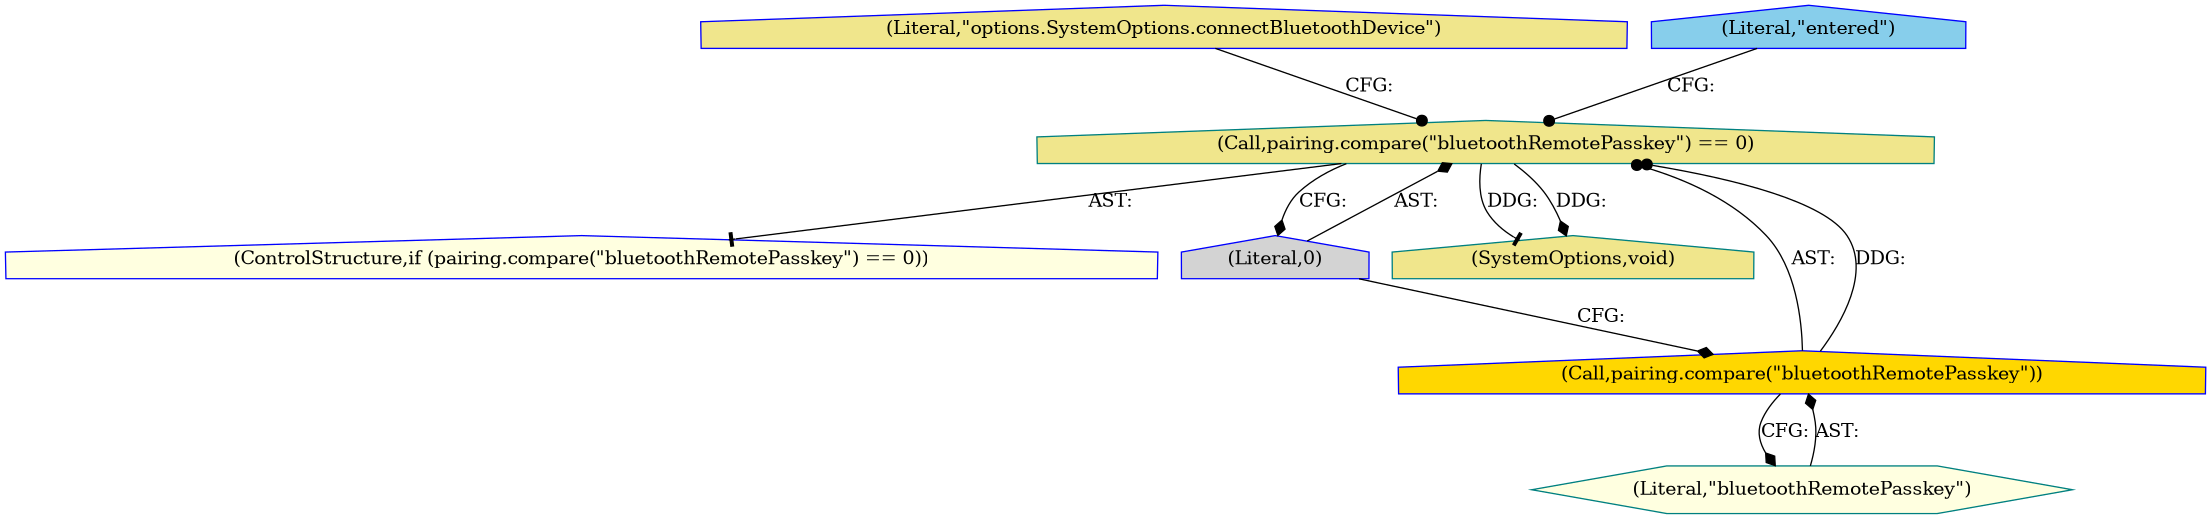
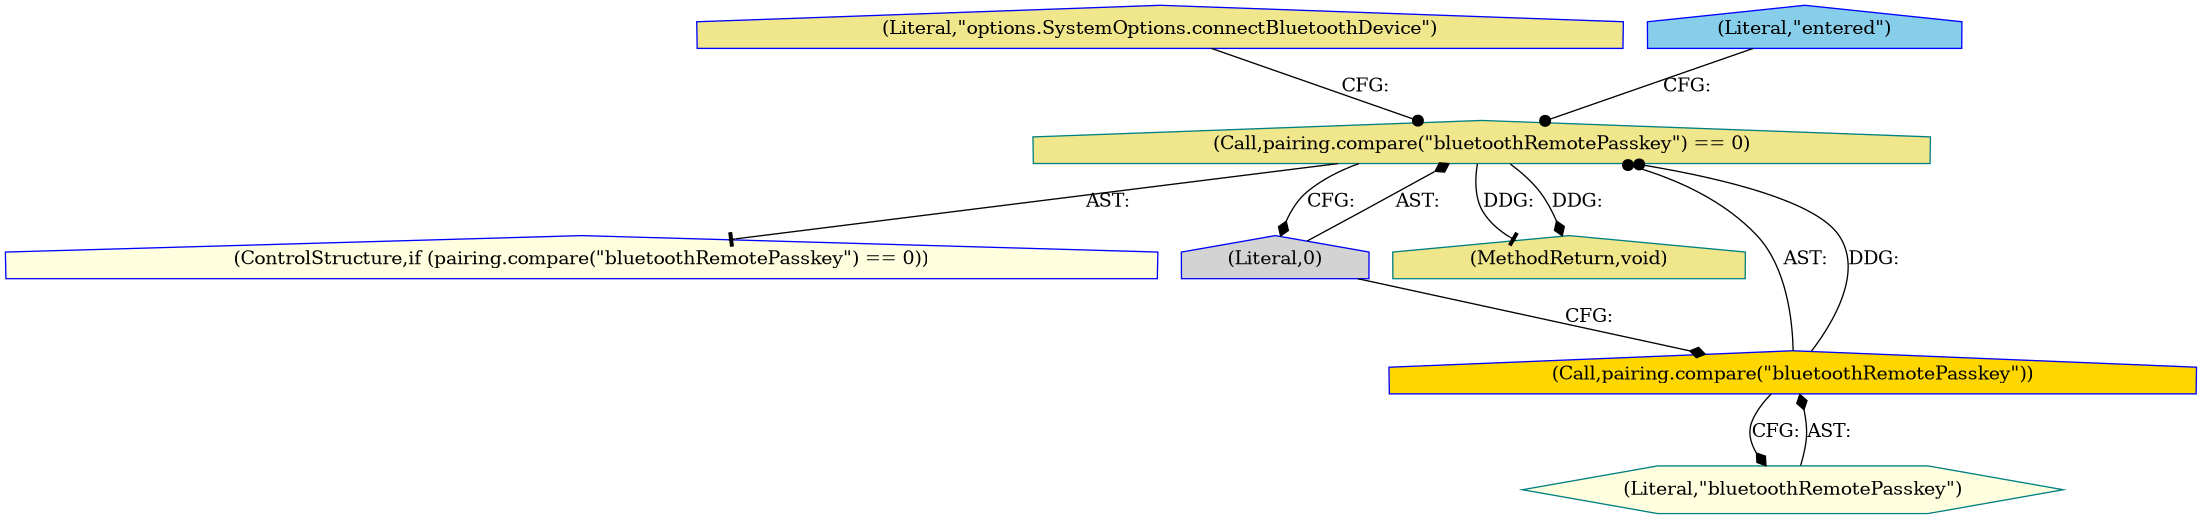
(1573, 259) -> (1569, 259)
